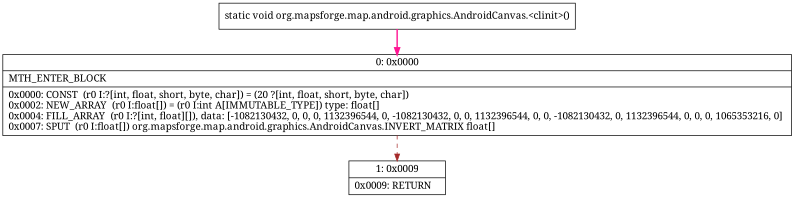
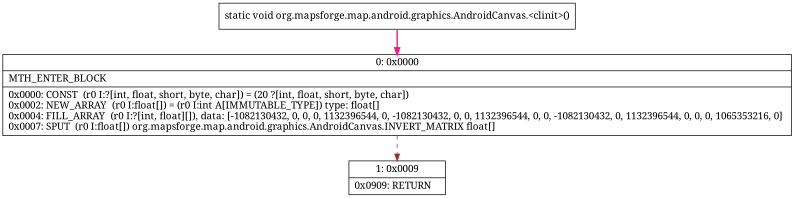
(397, 186) -> (397, 186)
